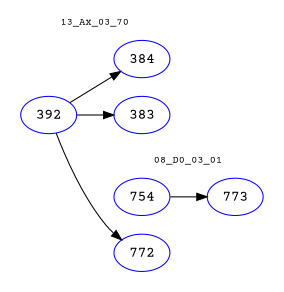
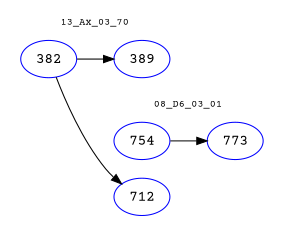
(142, 59) -> (142, 59)
(49, 115) -> (49, 59)
(142, 115) -> none
(189, 160) -> (189, 104)
(142, 253) -> (142, 197)
